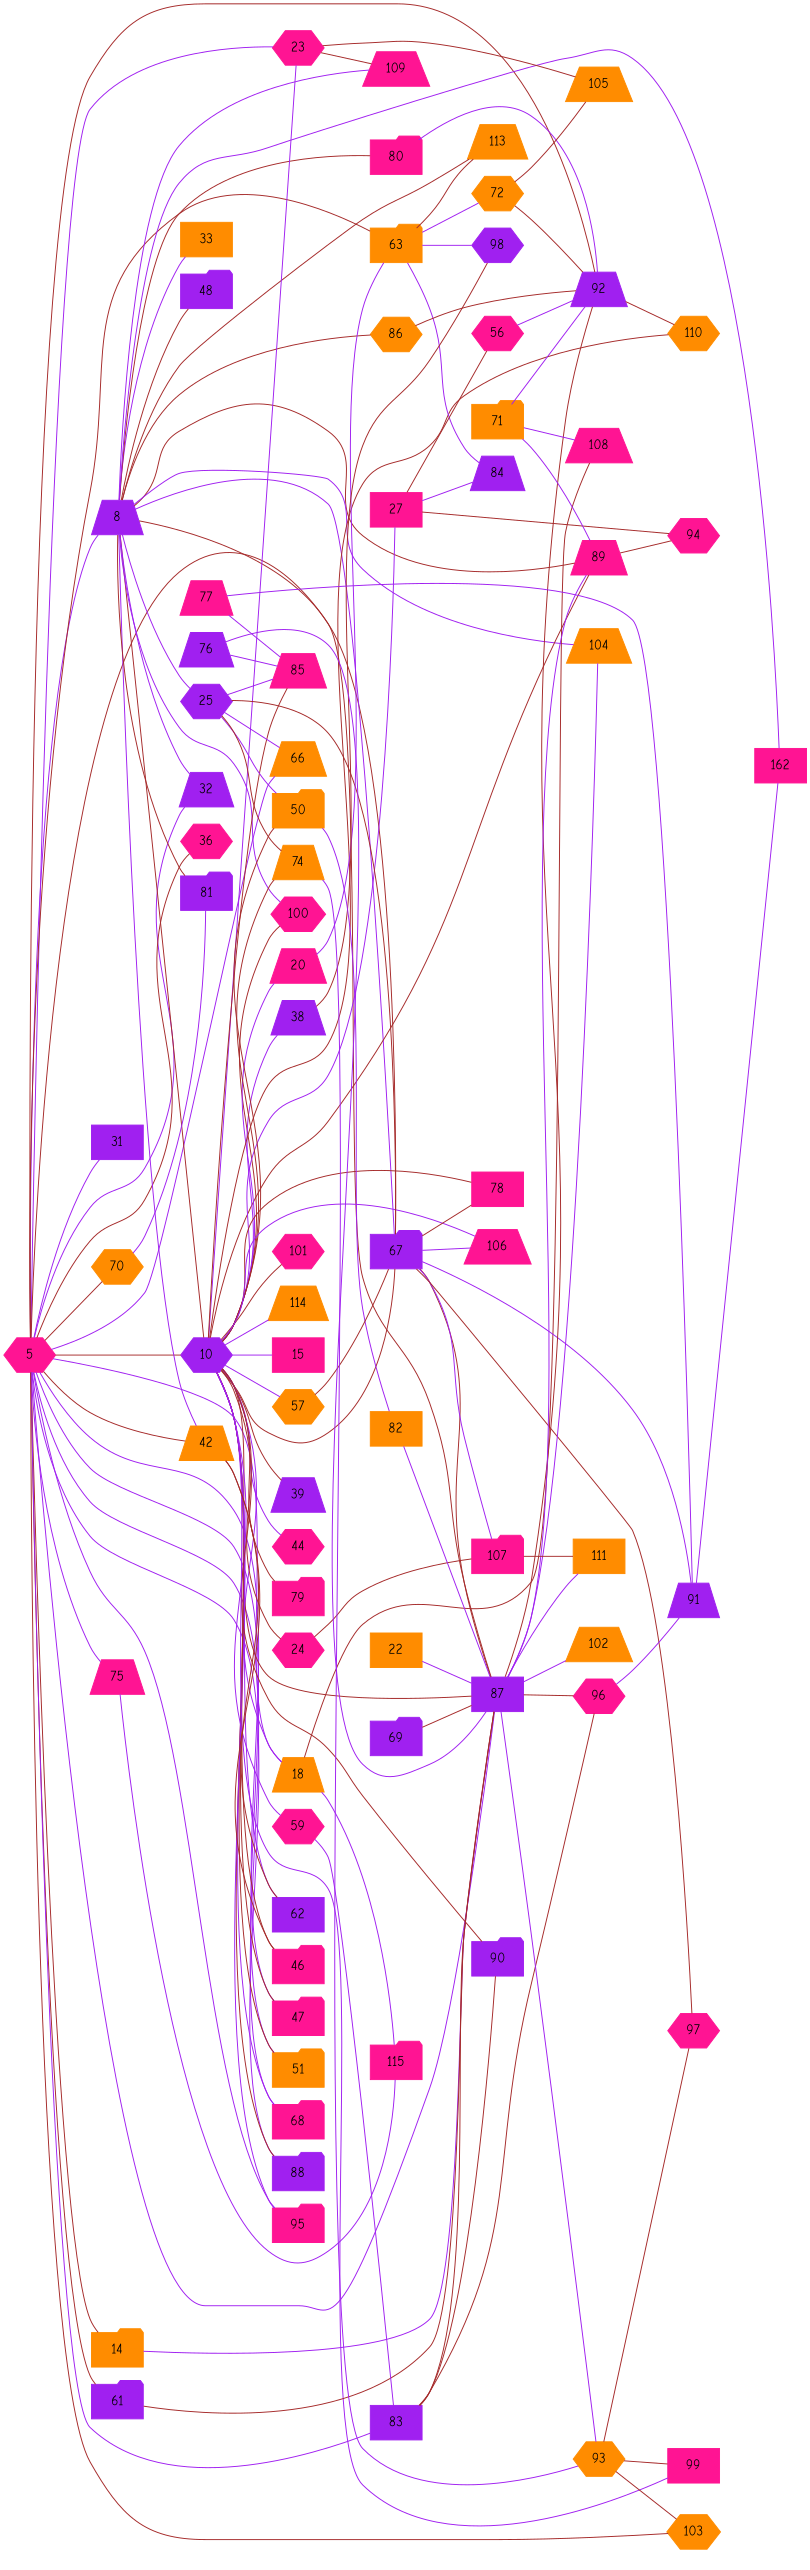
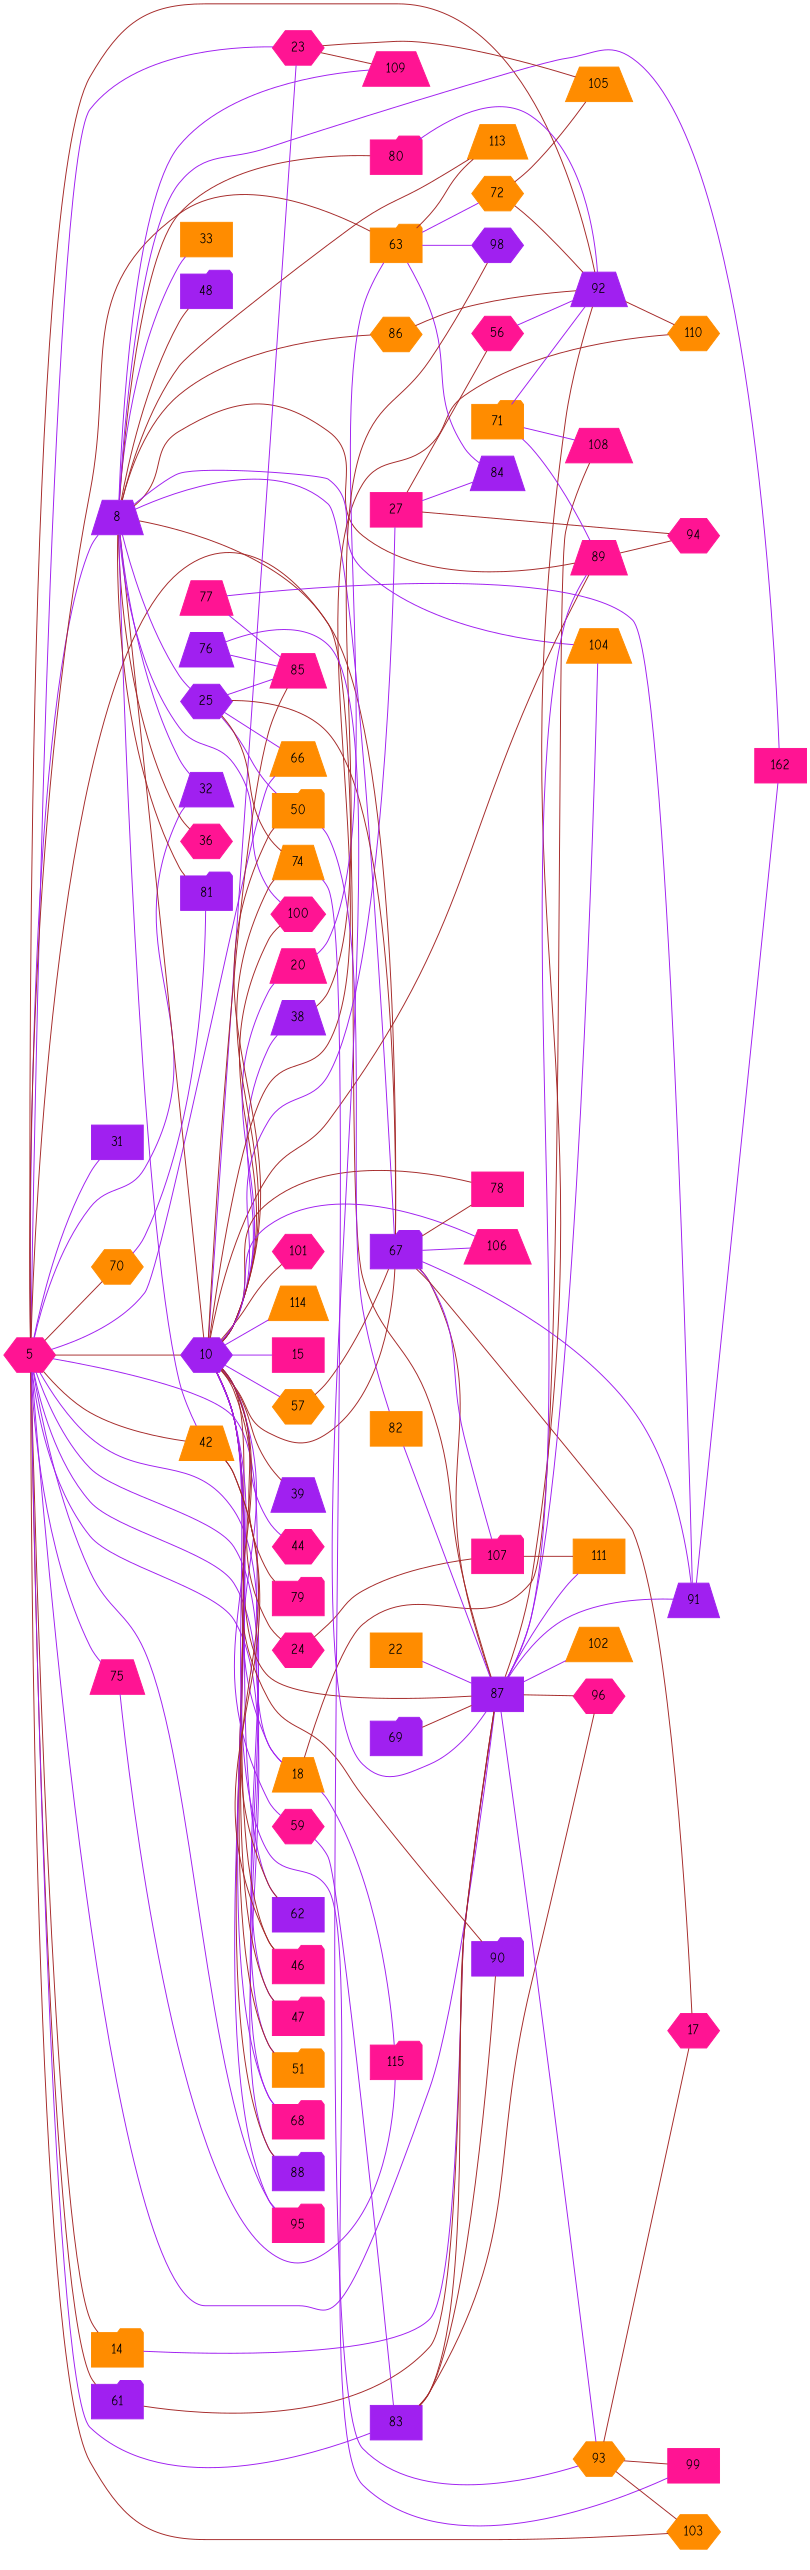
(169, 1129) -> (148, 739)
(650, 1653) -> (578, 1613)
(694, 2031) -> (694, 2031)
